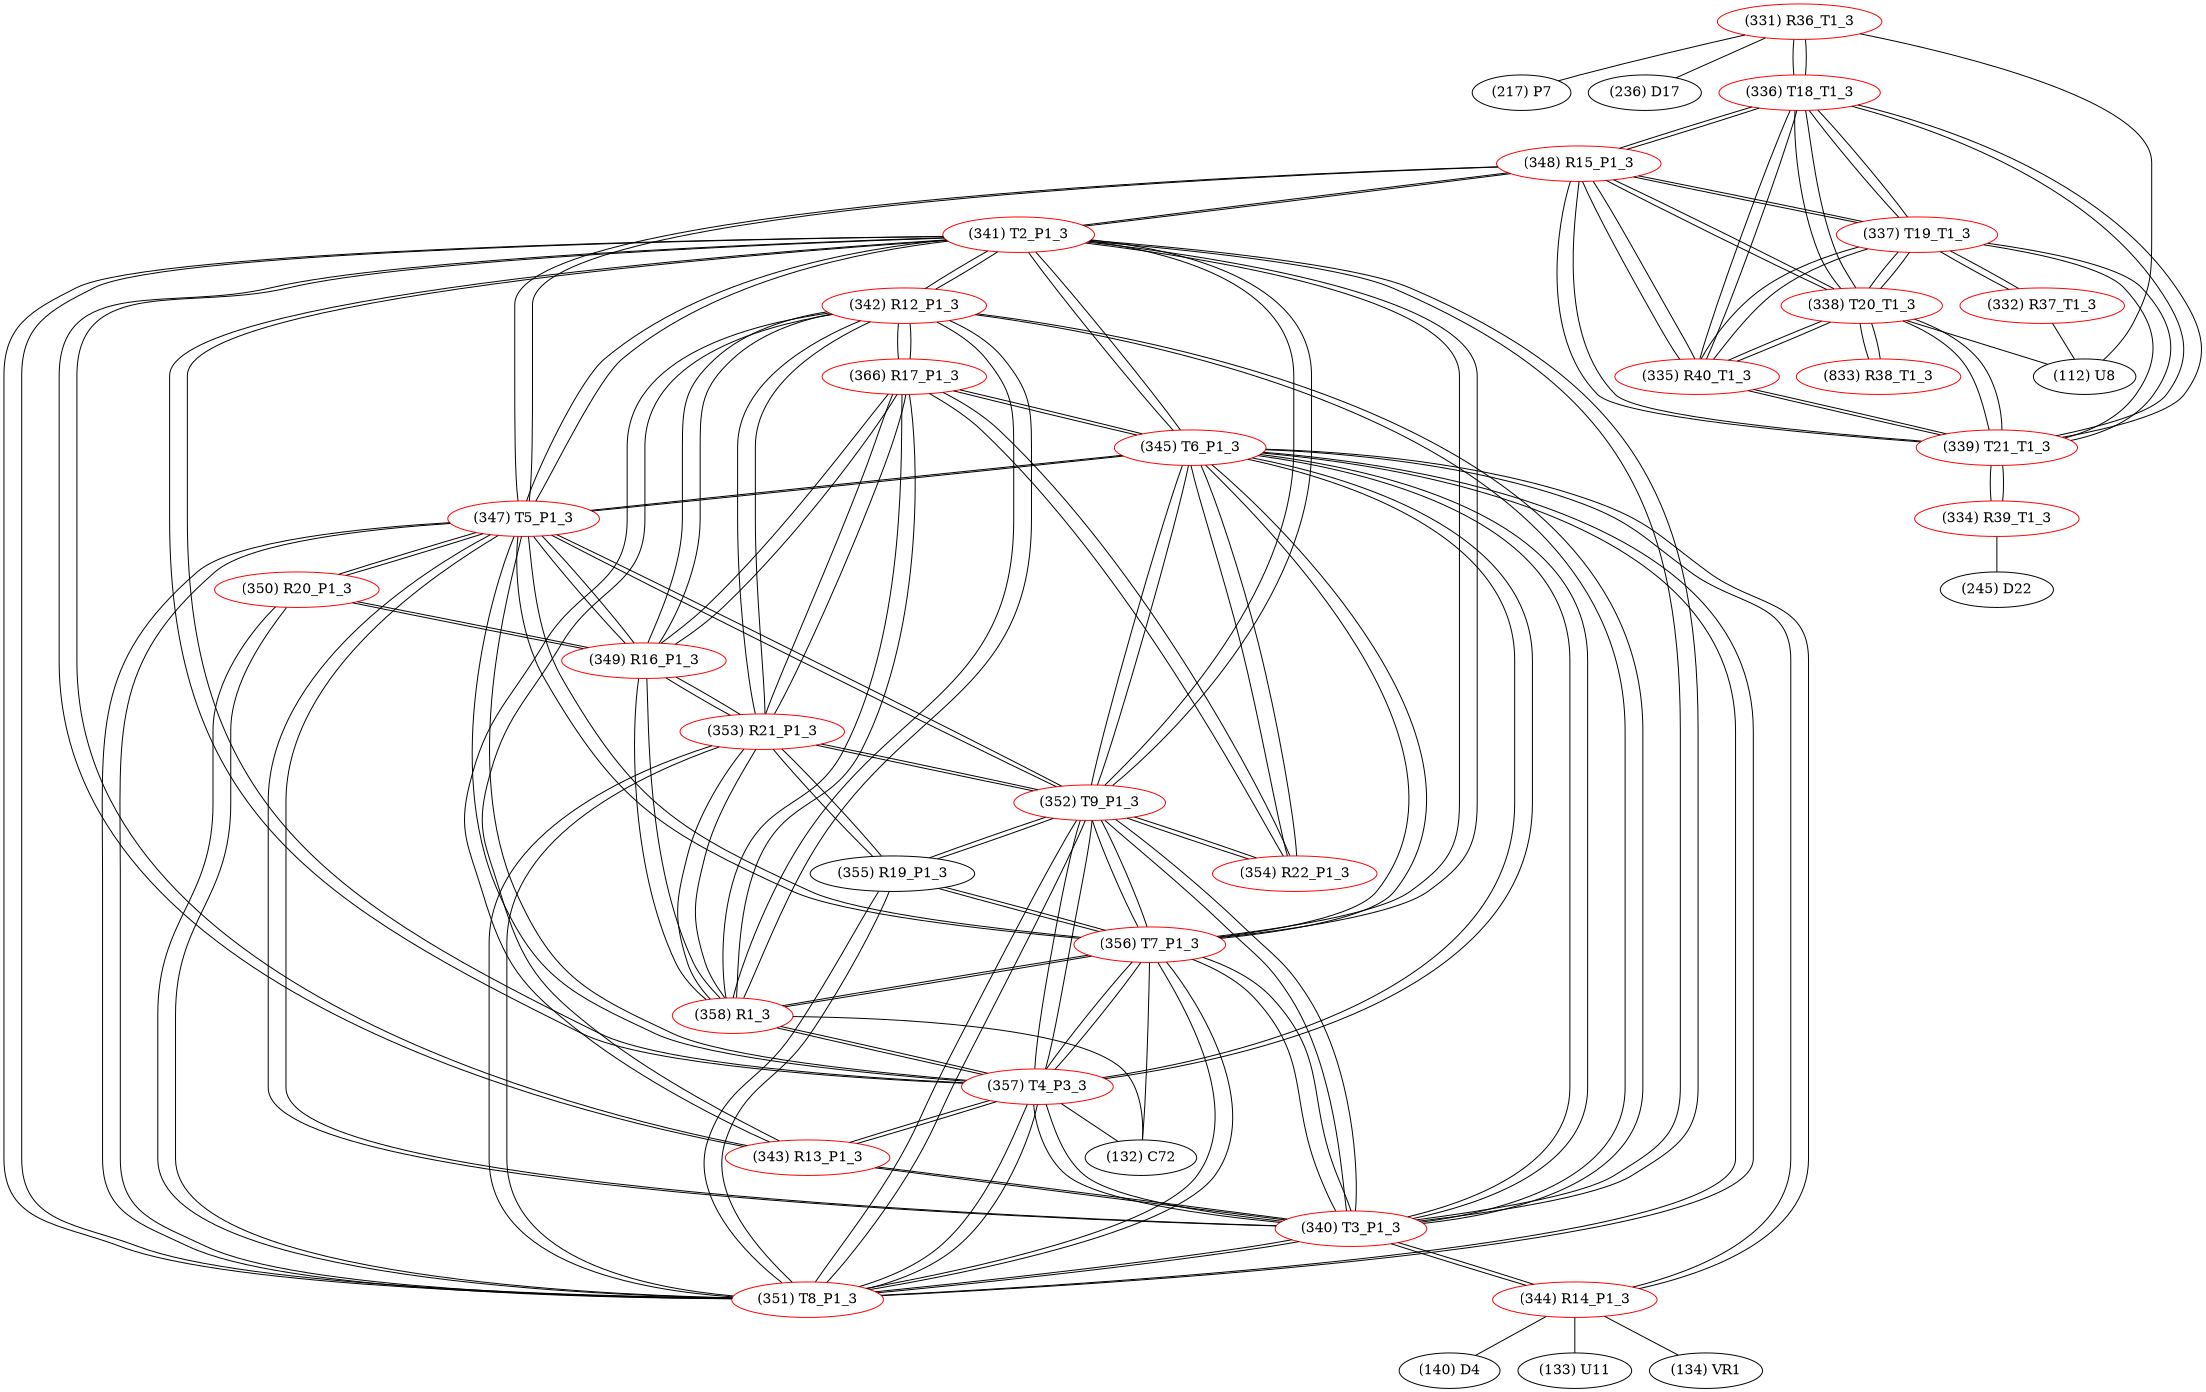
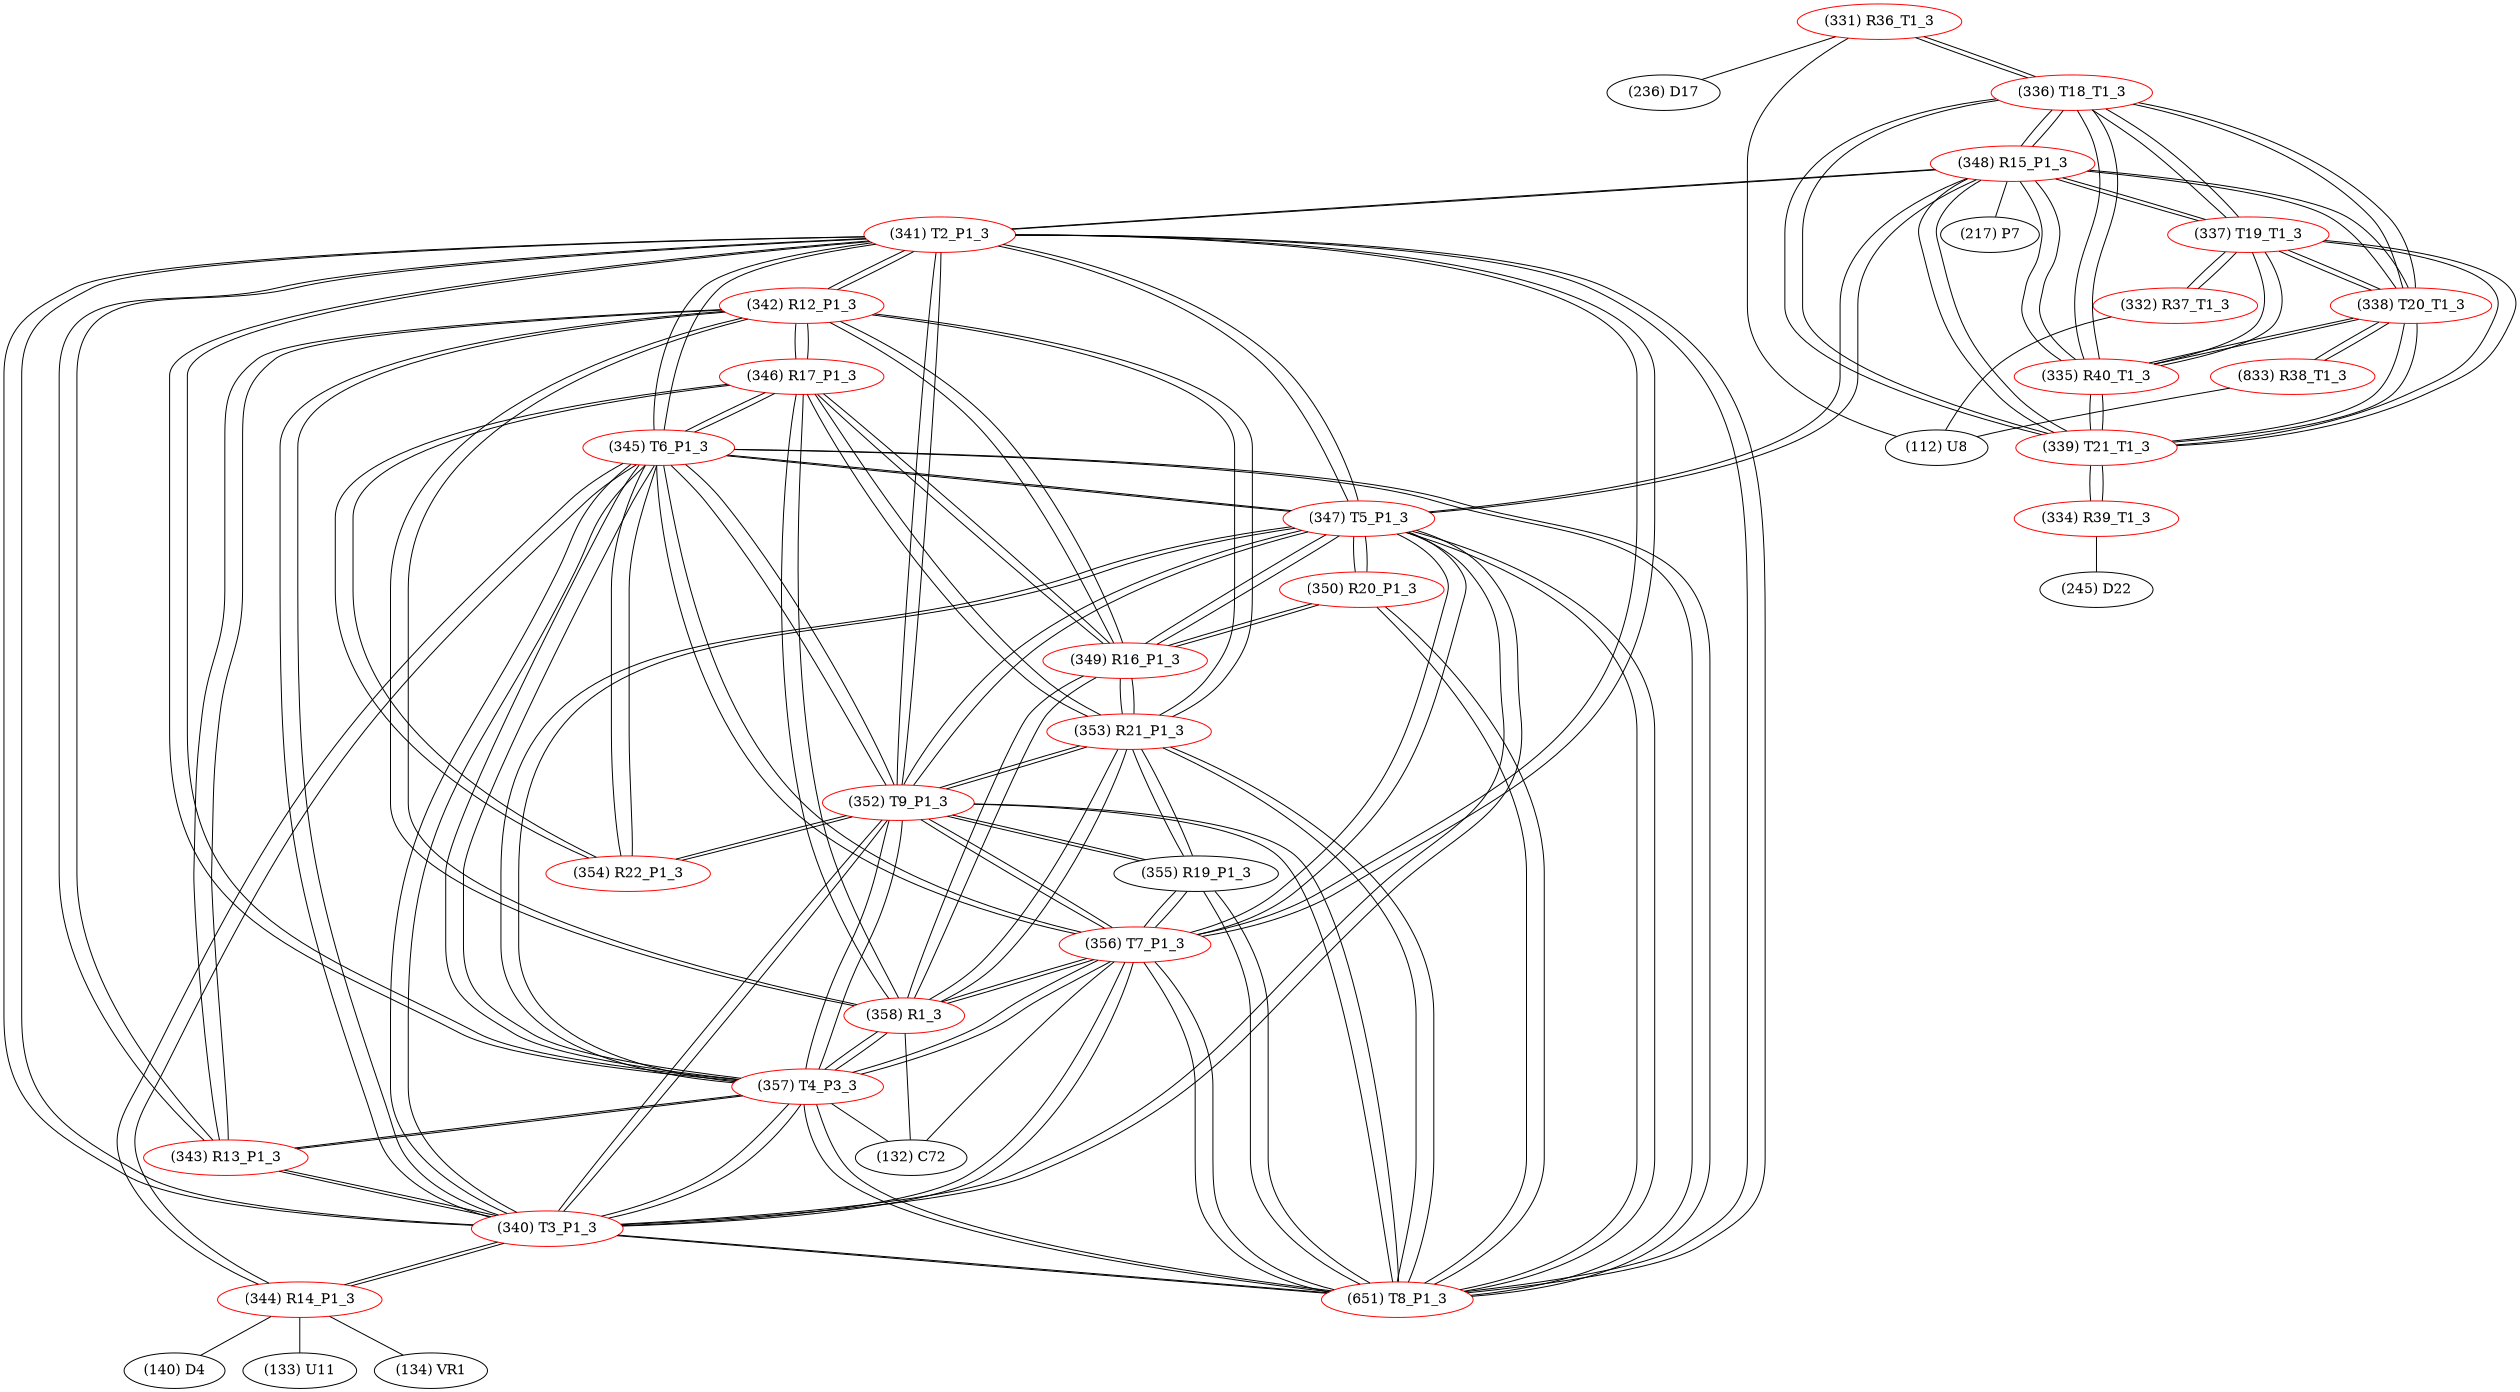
(1651, 57) -> (2001, 199)
(1977, 342) -> (2109, 410)
(904, 377) -> (802, 377)
(808, 1300) -> (1397, 1300)
